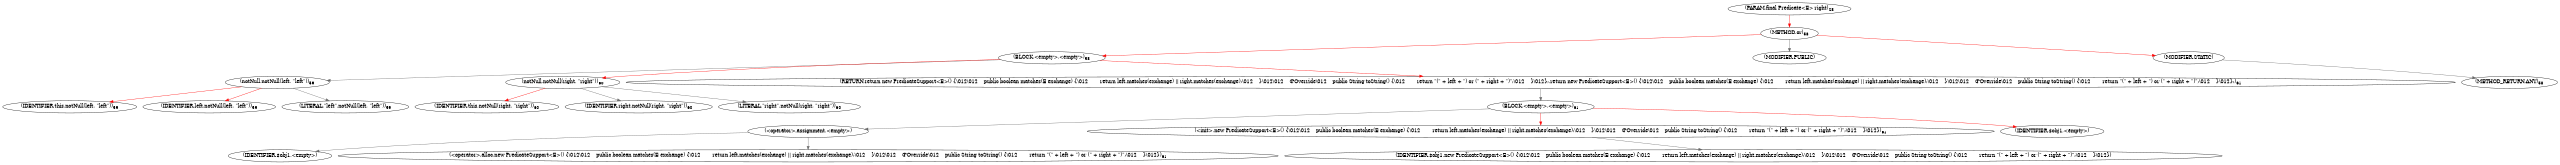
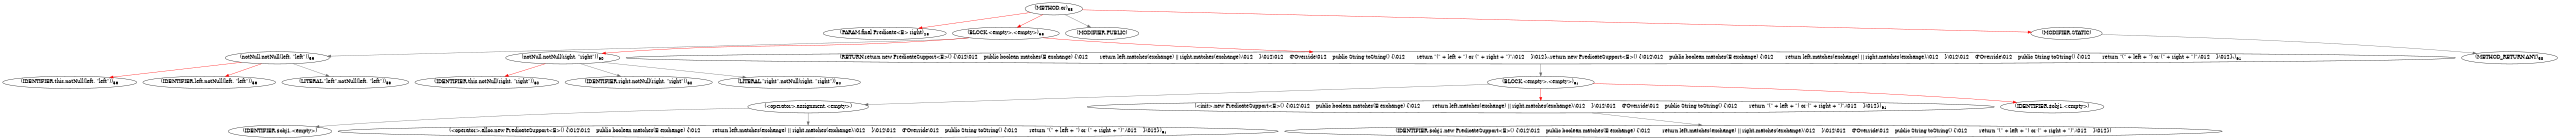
(1789, 19) -> (976, 20)
